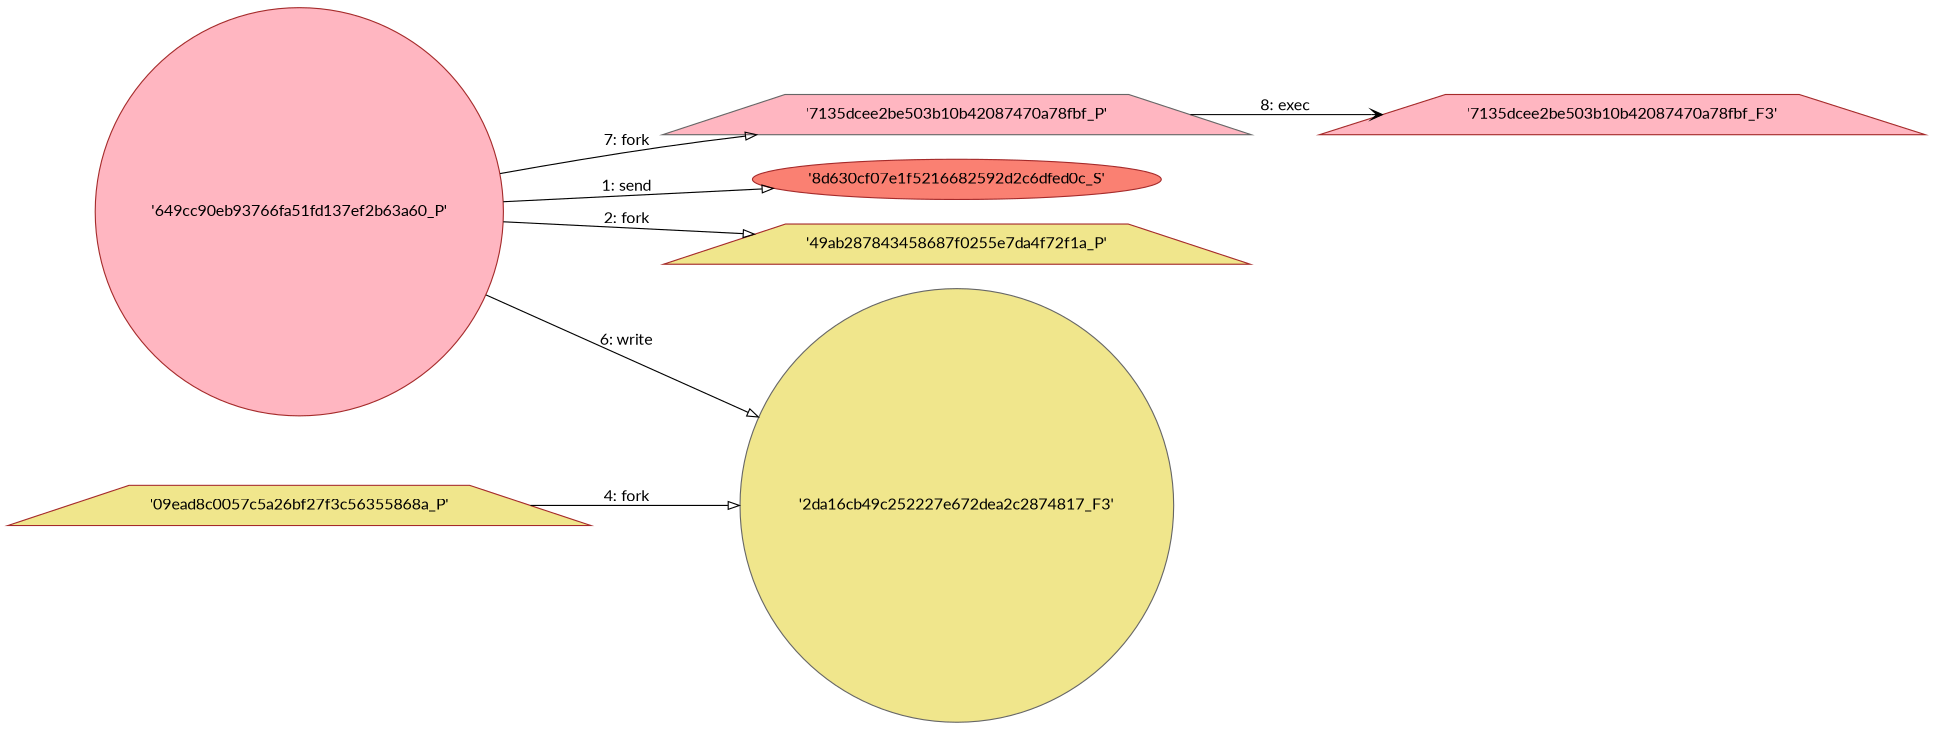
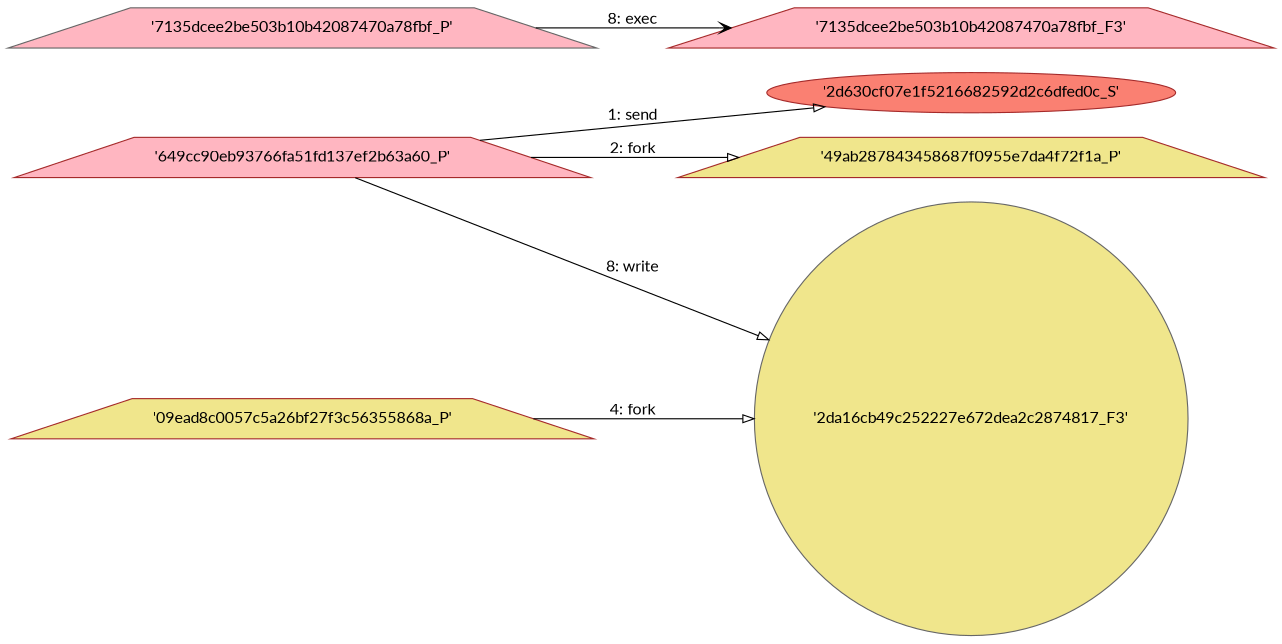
(622, 153) -> none
(957, 179) -> (971, 93)
(299, 212) -> (302, 157)
(957, 244) -> (971, 157)
(627, 341) -> (633, 267)
